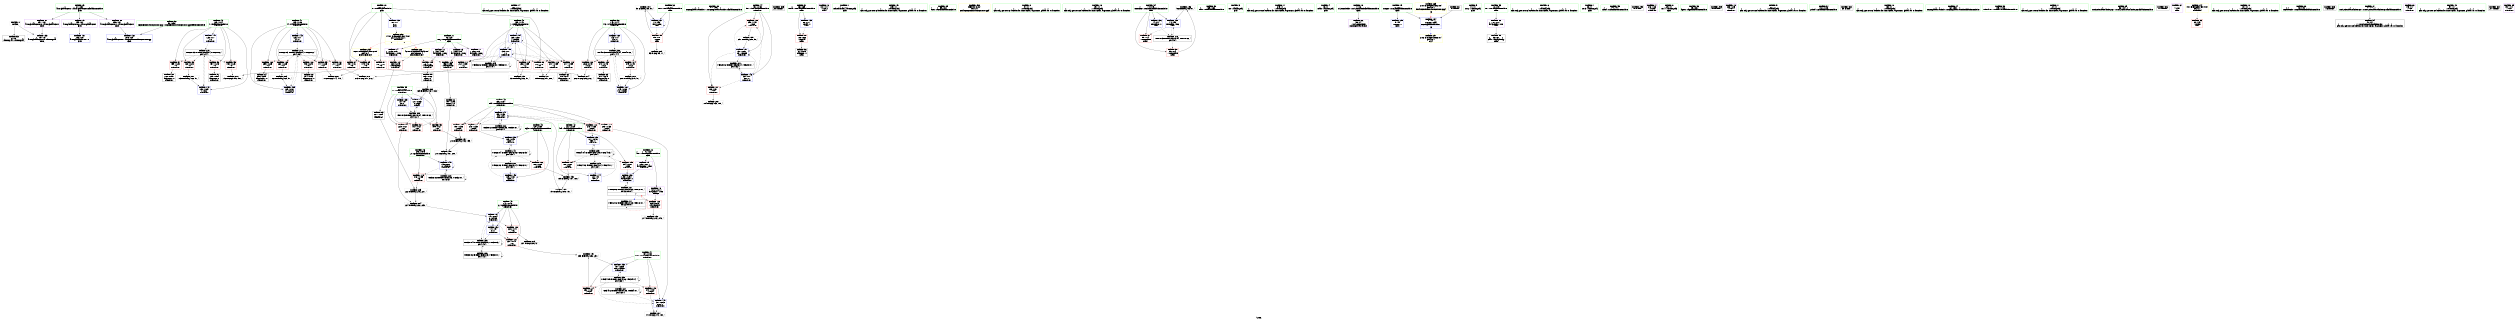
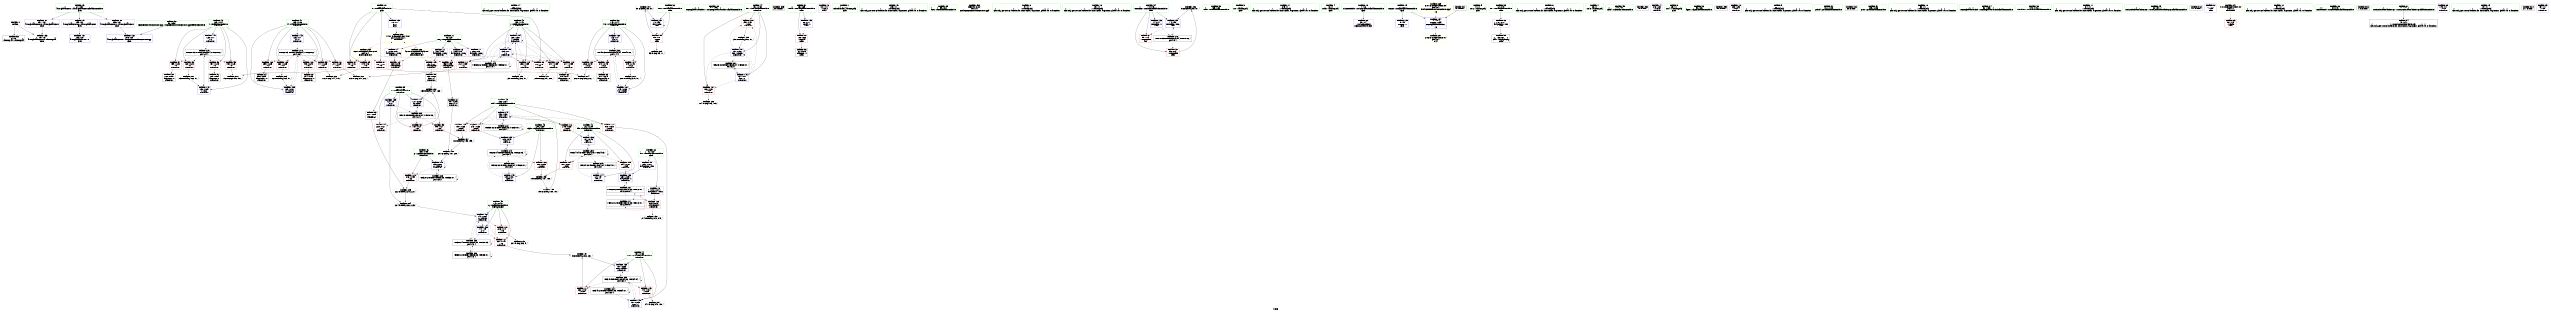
none -> (1873, 8)
(1145, 41) -> (1145, 41)
(417, 105) -> (417, 105)
(398, 169) -> (390, 156)
(656, 194) -> (655, 194)
(508, 207) -> (498, 207)
(657, 309) -> (635, 290)
